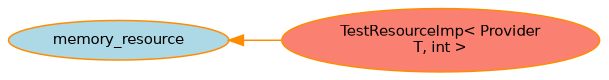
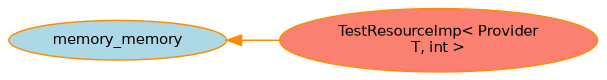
(119, 40) -> (118, 40)
